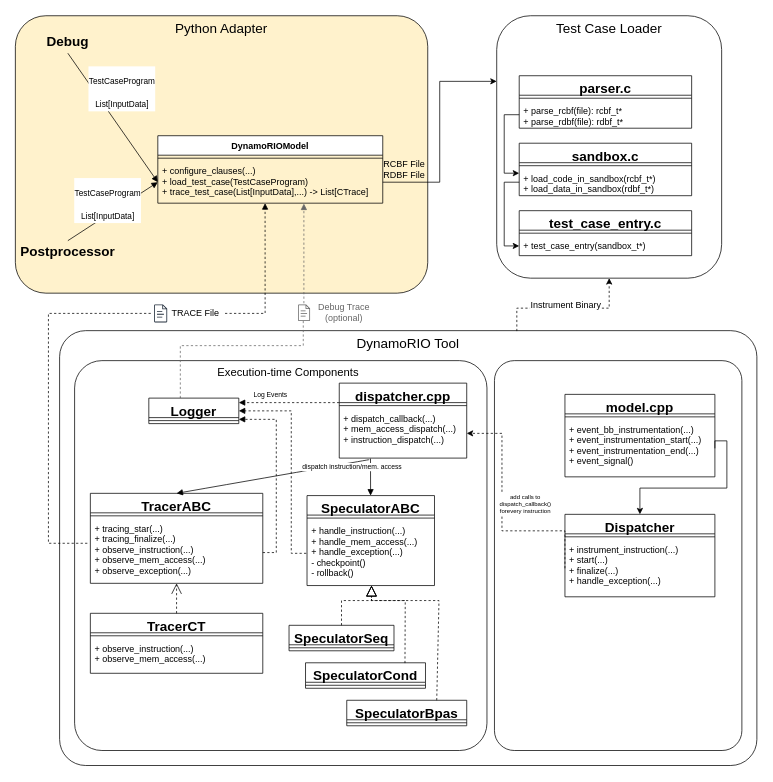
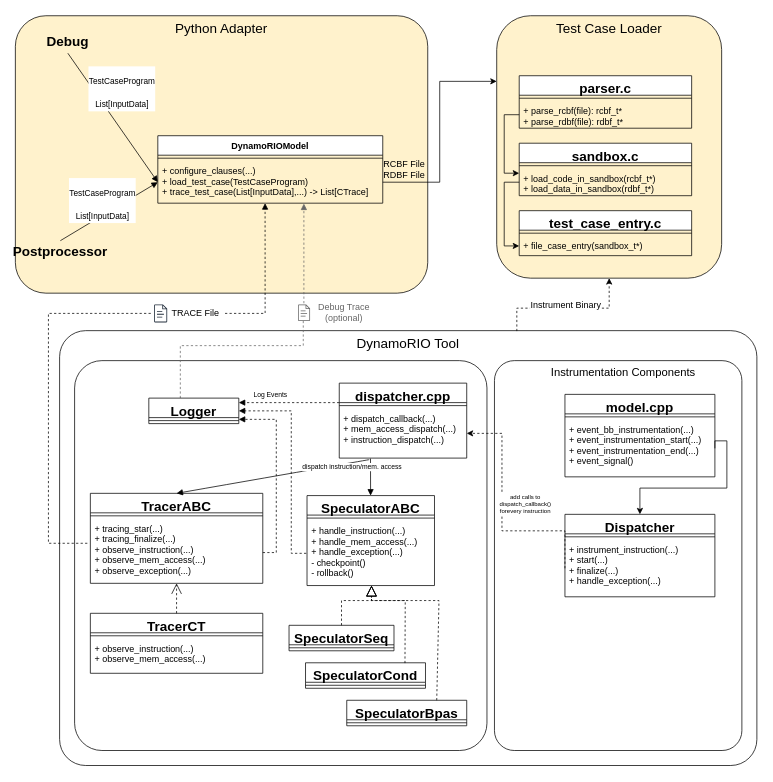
(609, 26) -> (609, 26)
(595, 246) -> (593, 246)
(68, 252) -> (60, 252)
(288, 372) -> none
none -> (624, 372)
